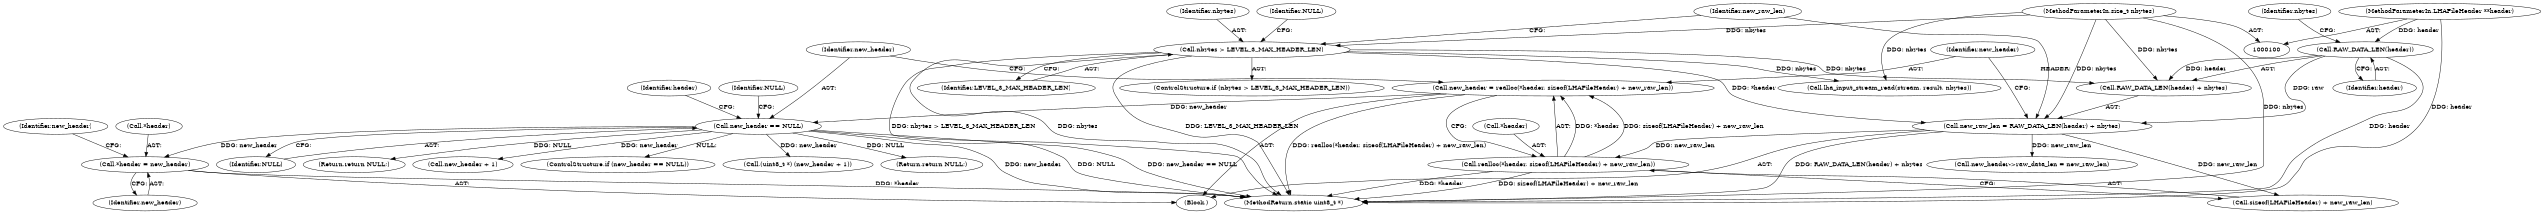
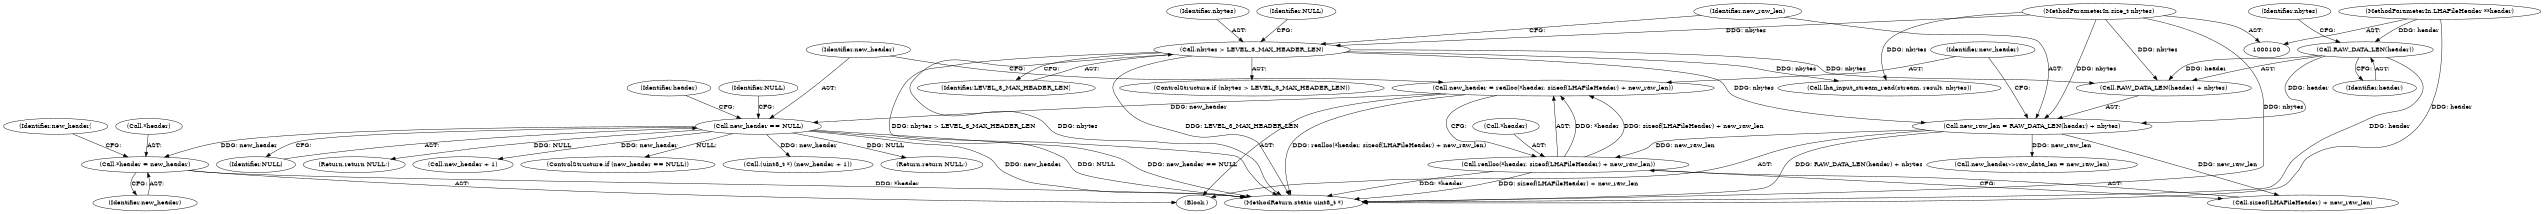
(2057, 69) -> (2057, 69)
(1754, 88) -> (1754, 88)
(2308, 88) -> (2308, 88)
